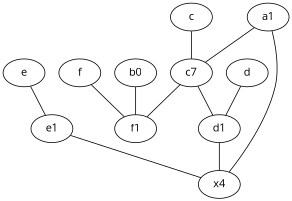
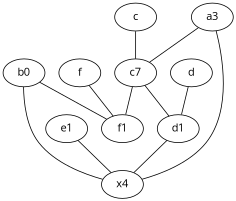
(268, 17) -> (212, 17)
(24, 73) -> none
none -> (44, 149)
